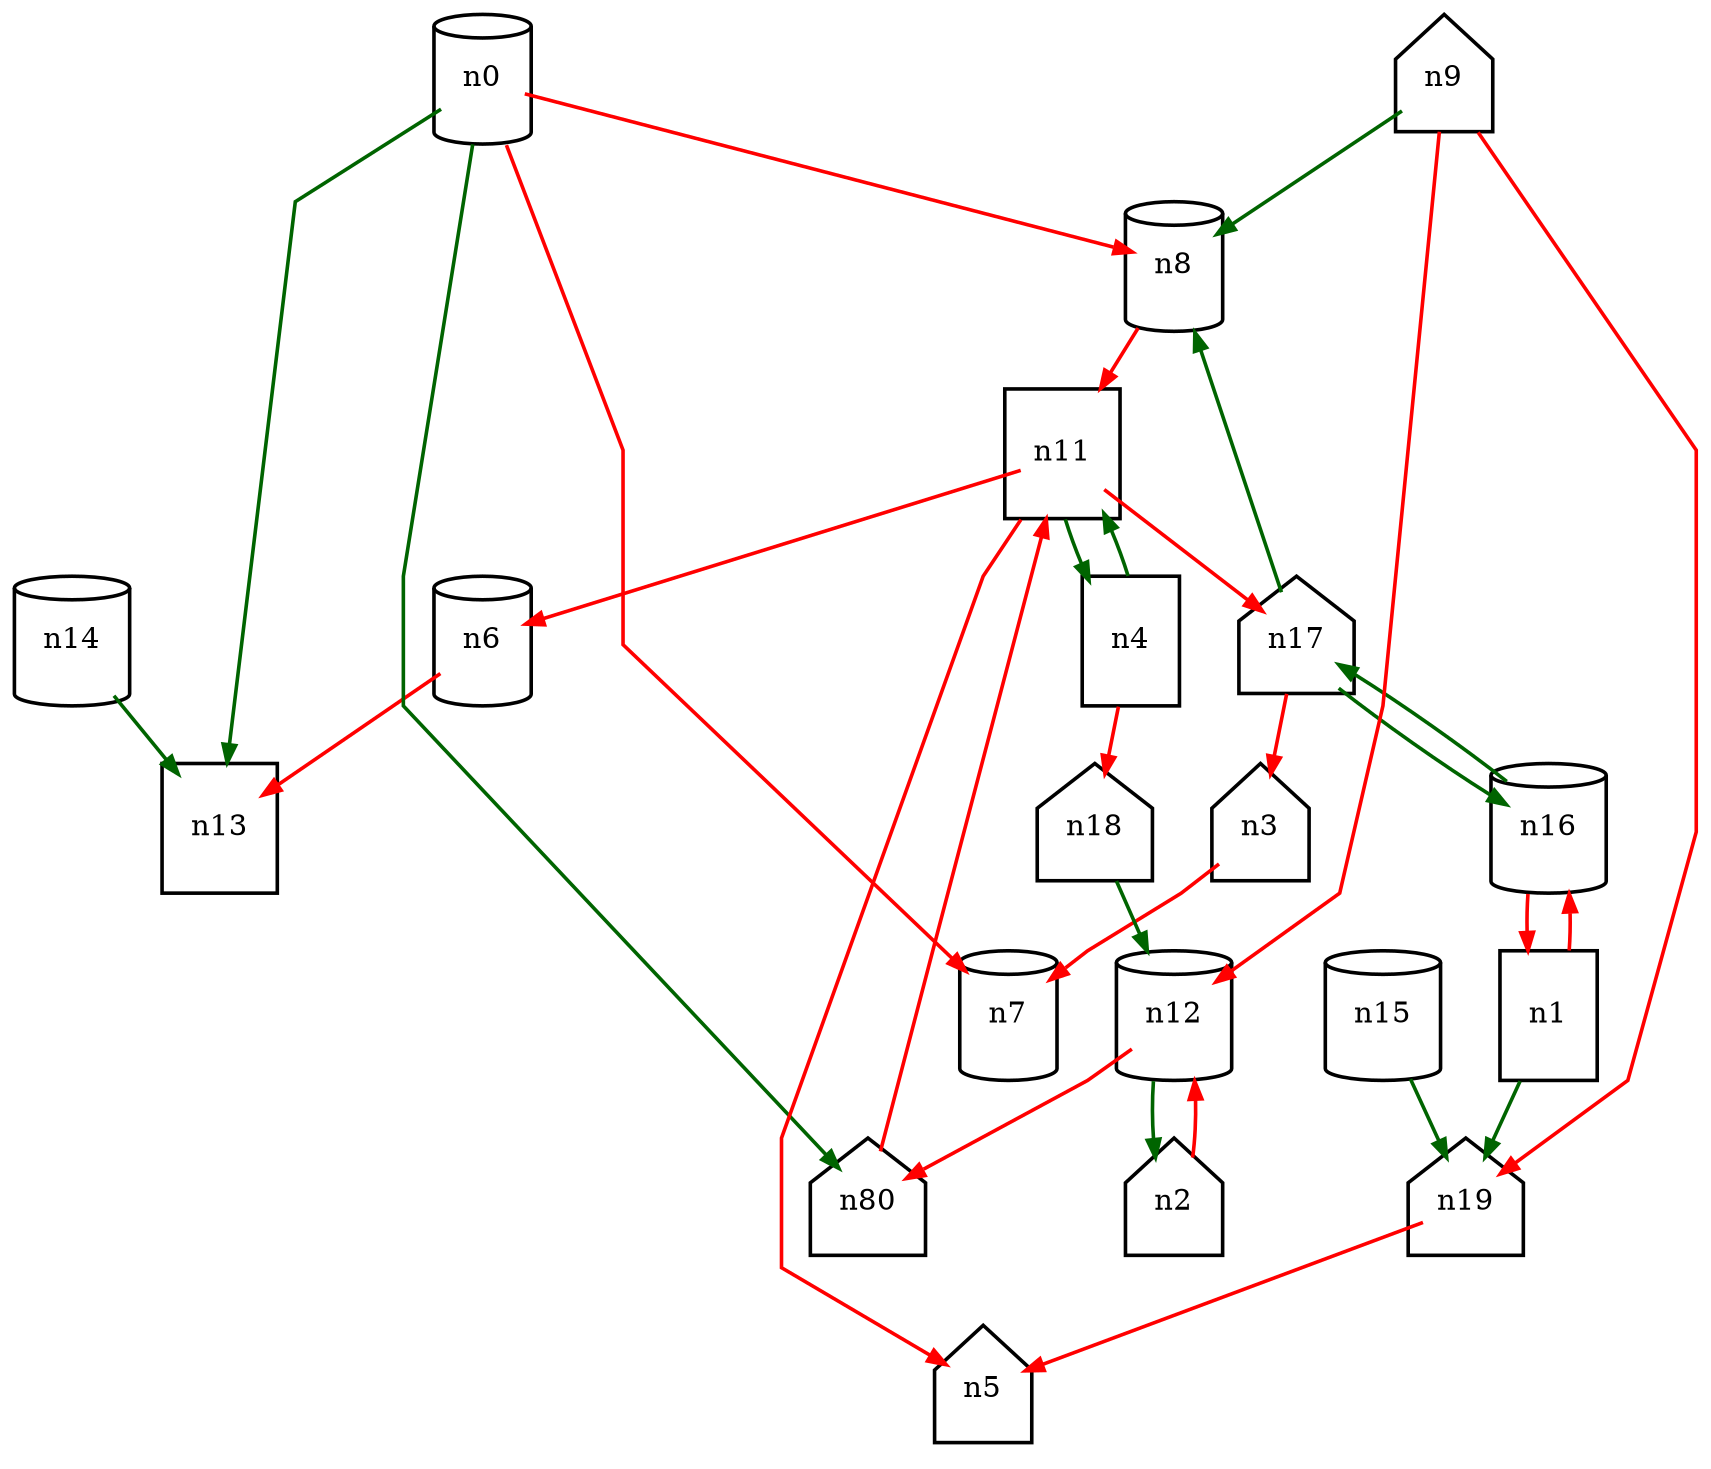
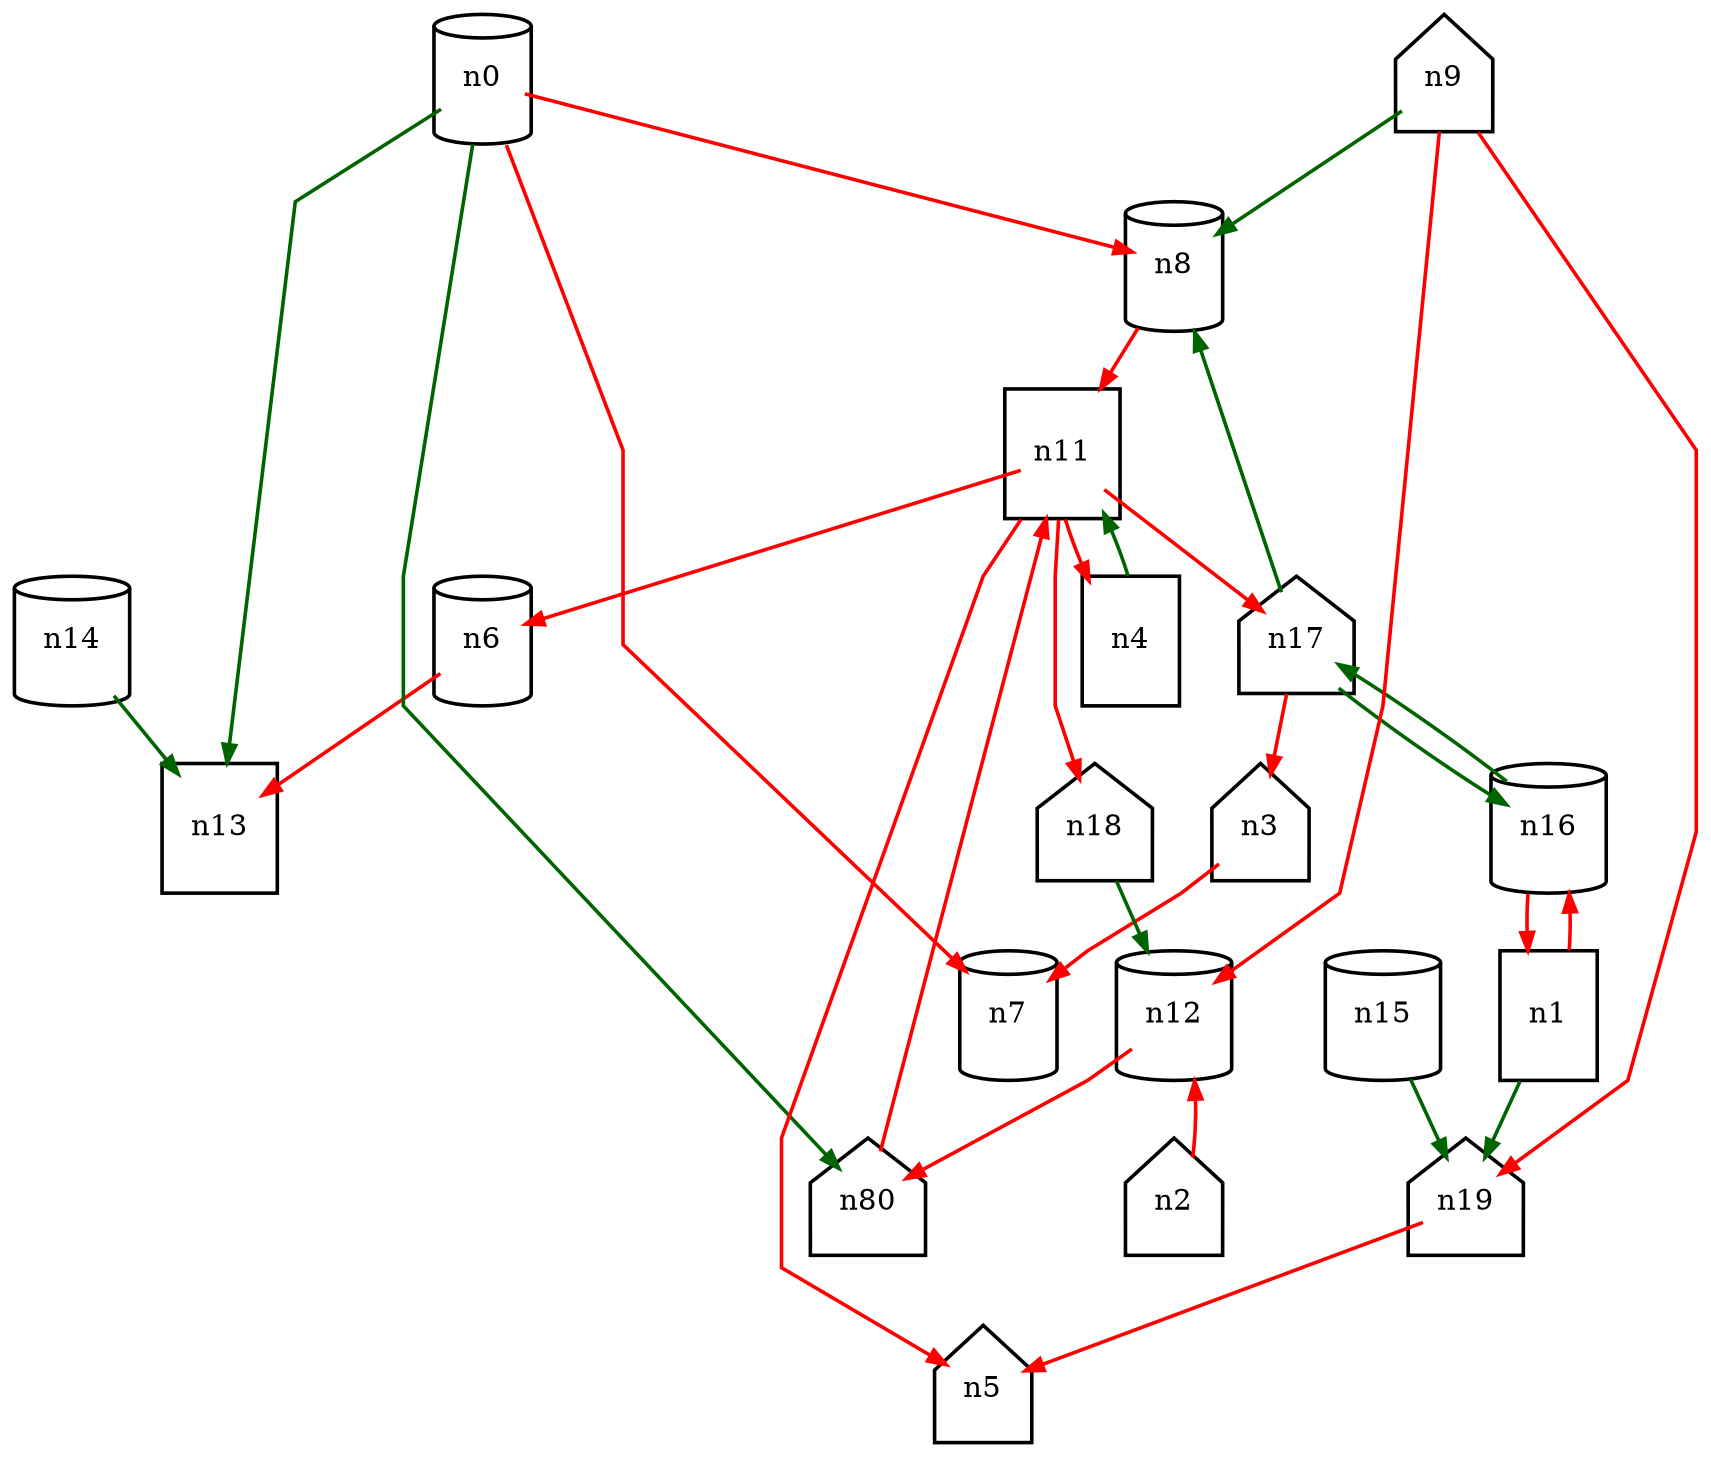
(1073, 542) -> (1073, 542)
(1114, 731) -> (1055, 642)
(1152, 1110) -> none
